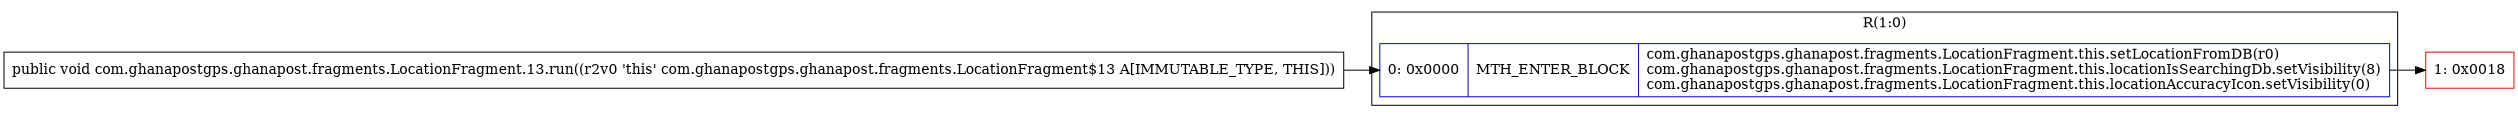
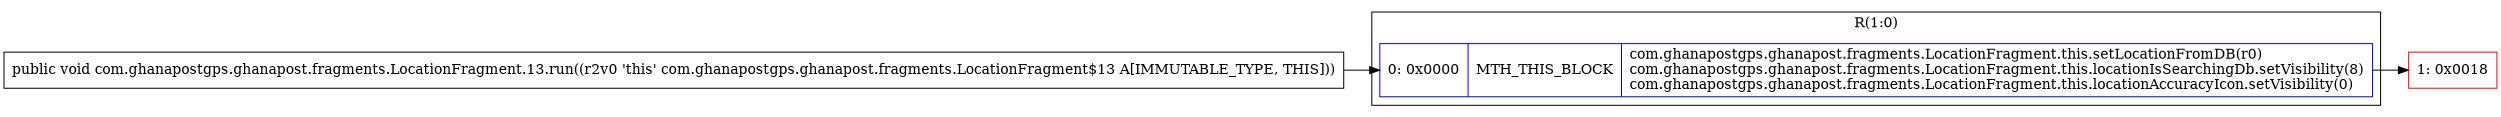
(1553, 70) -> (1545, 70)
